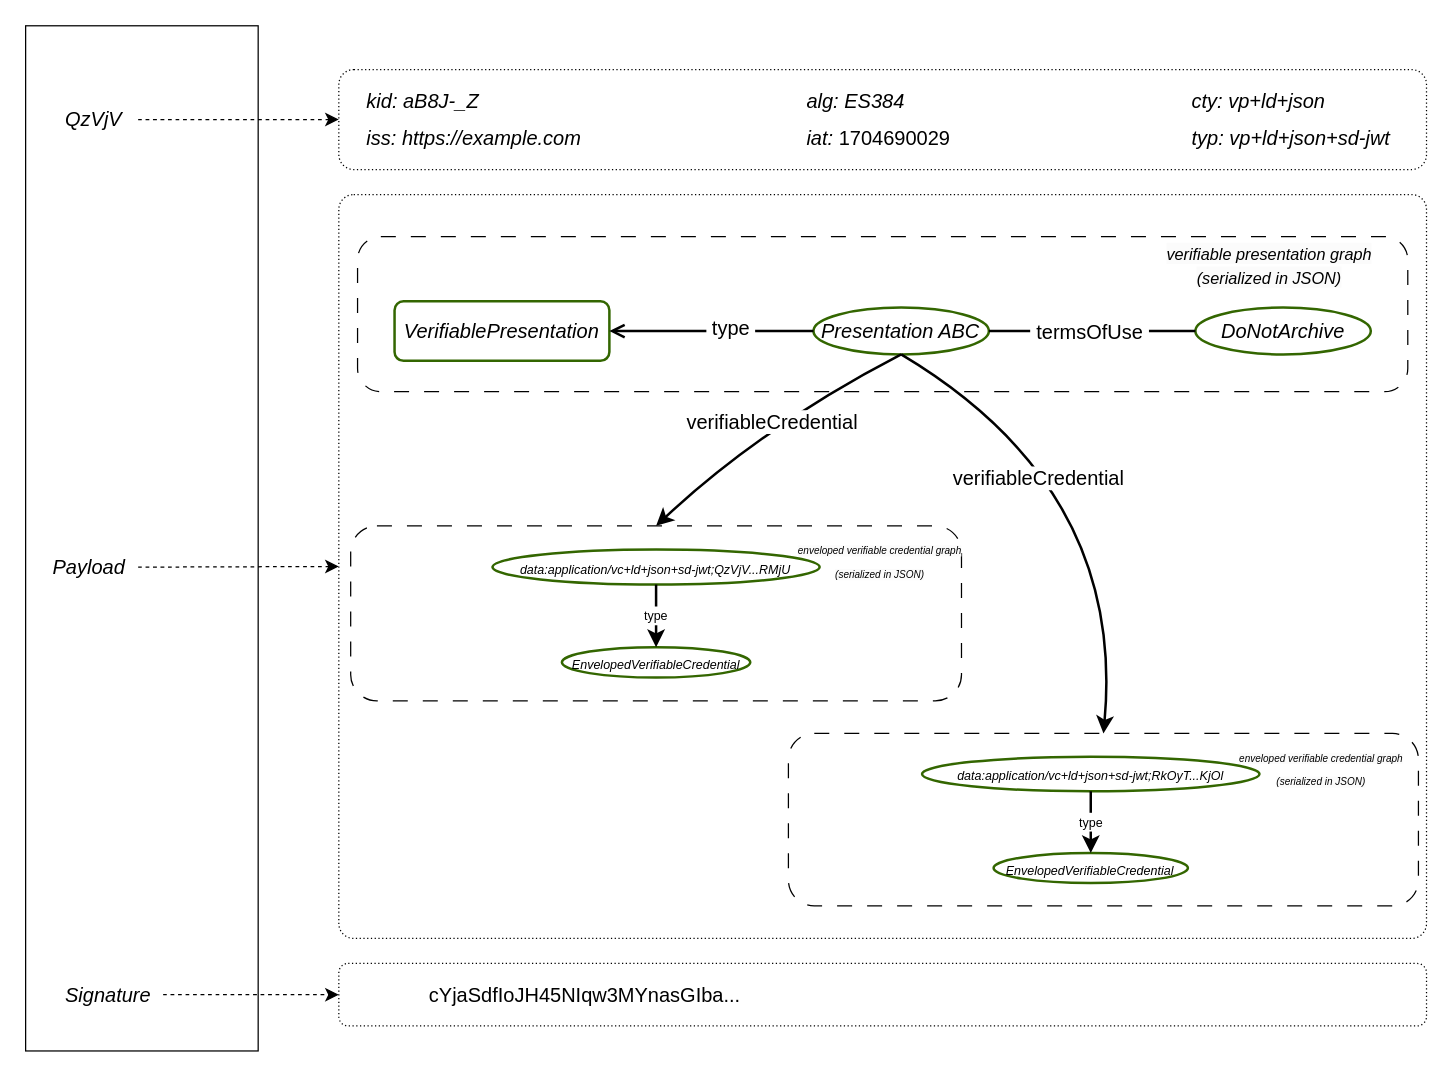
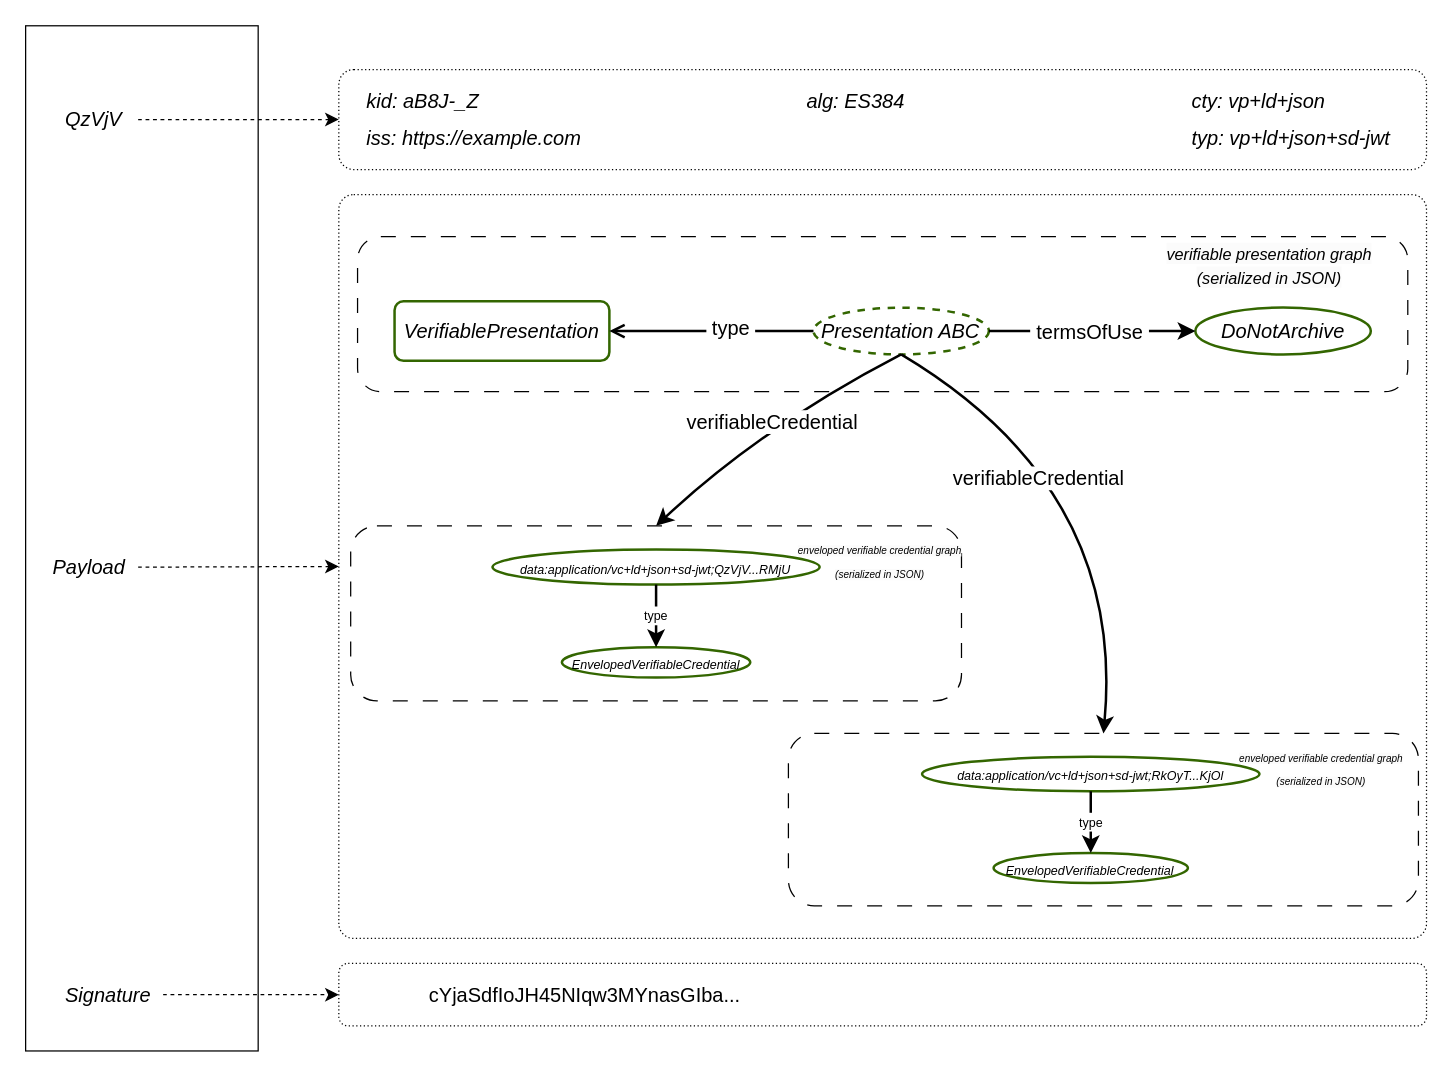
(885, 138) -> none
(901, 331) -> (901, 331)
(1186, 331) -> (1181, 331)
